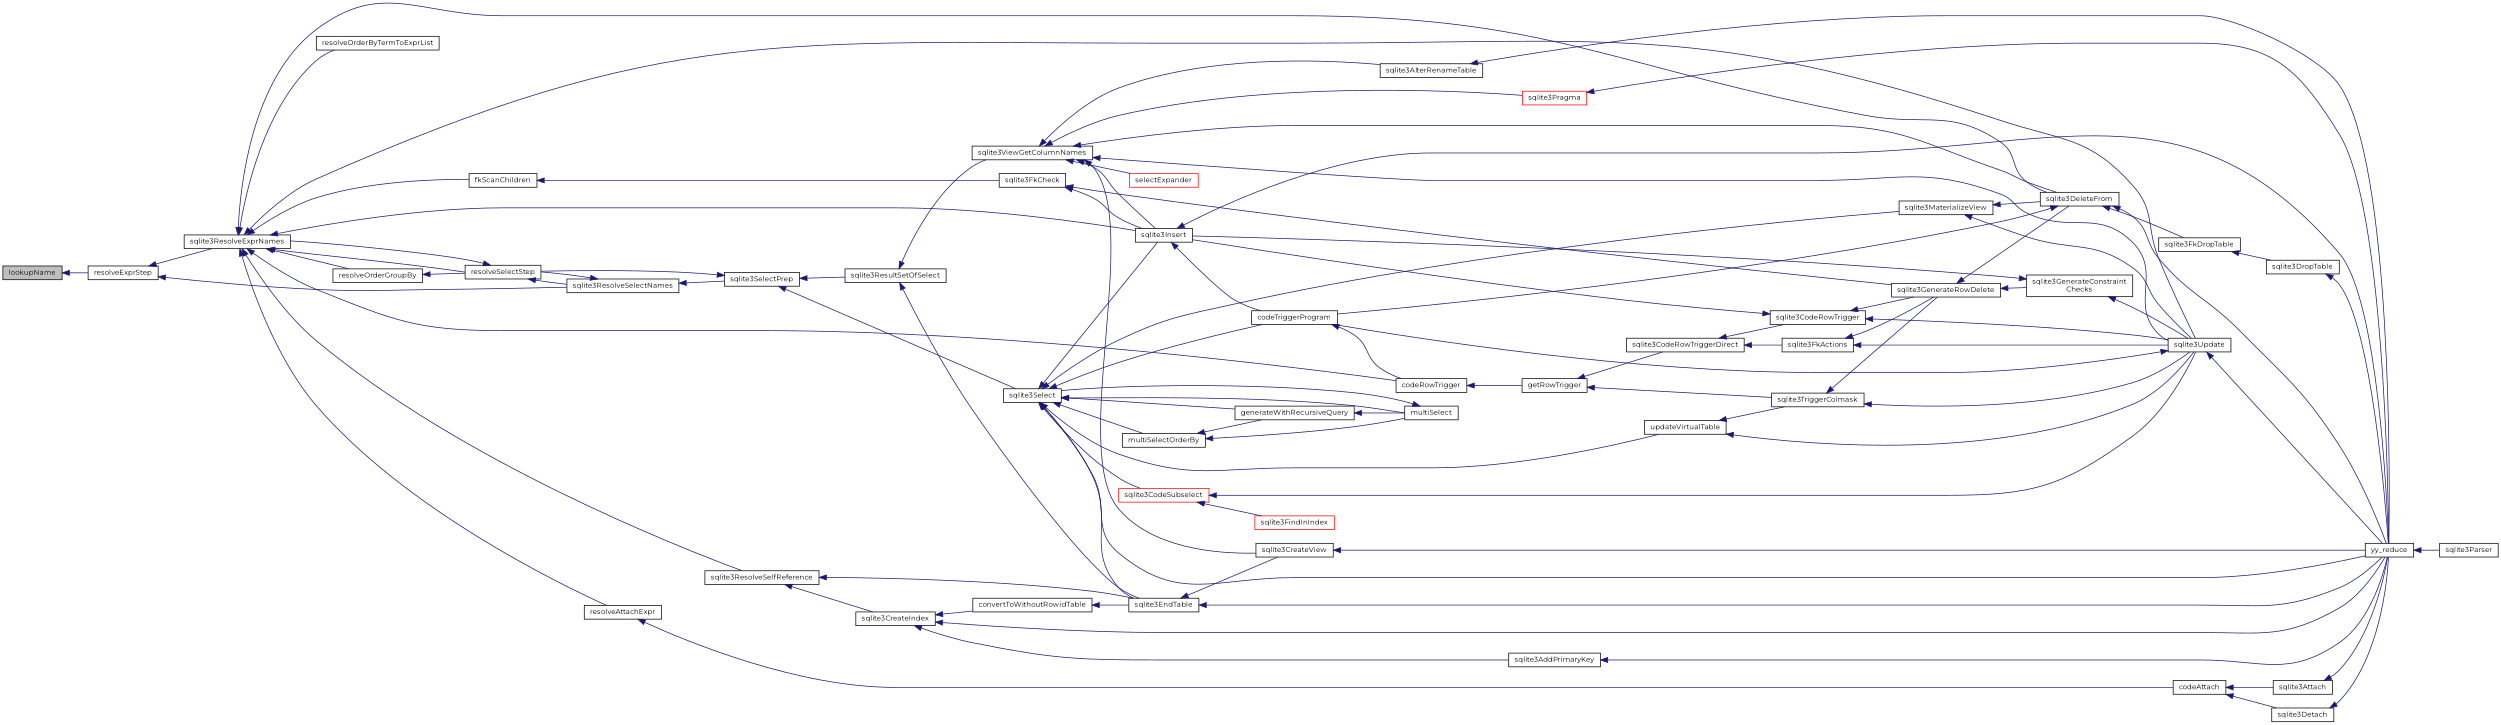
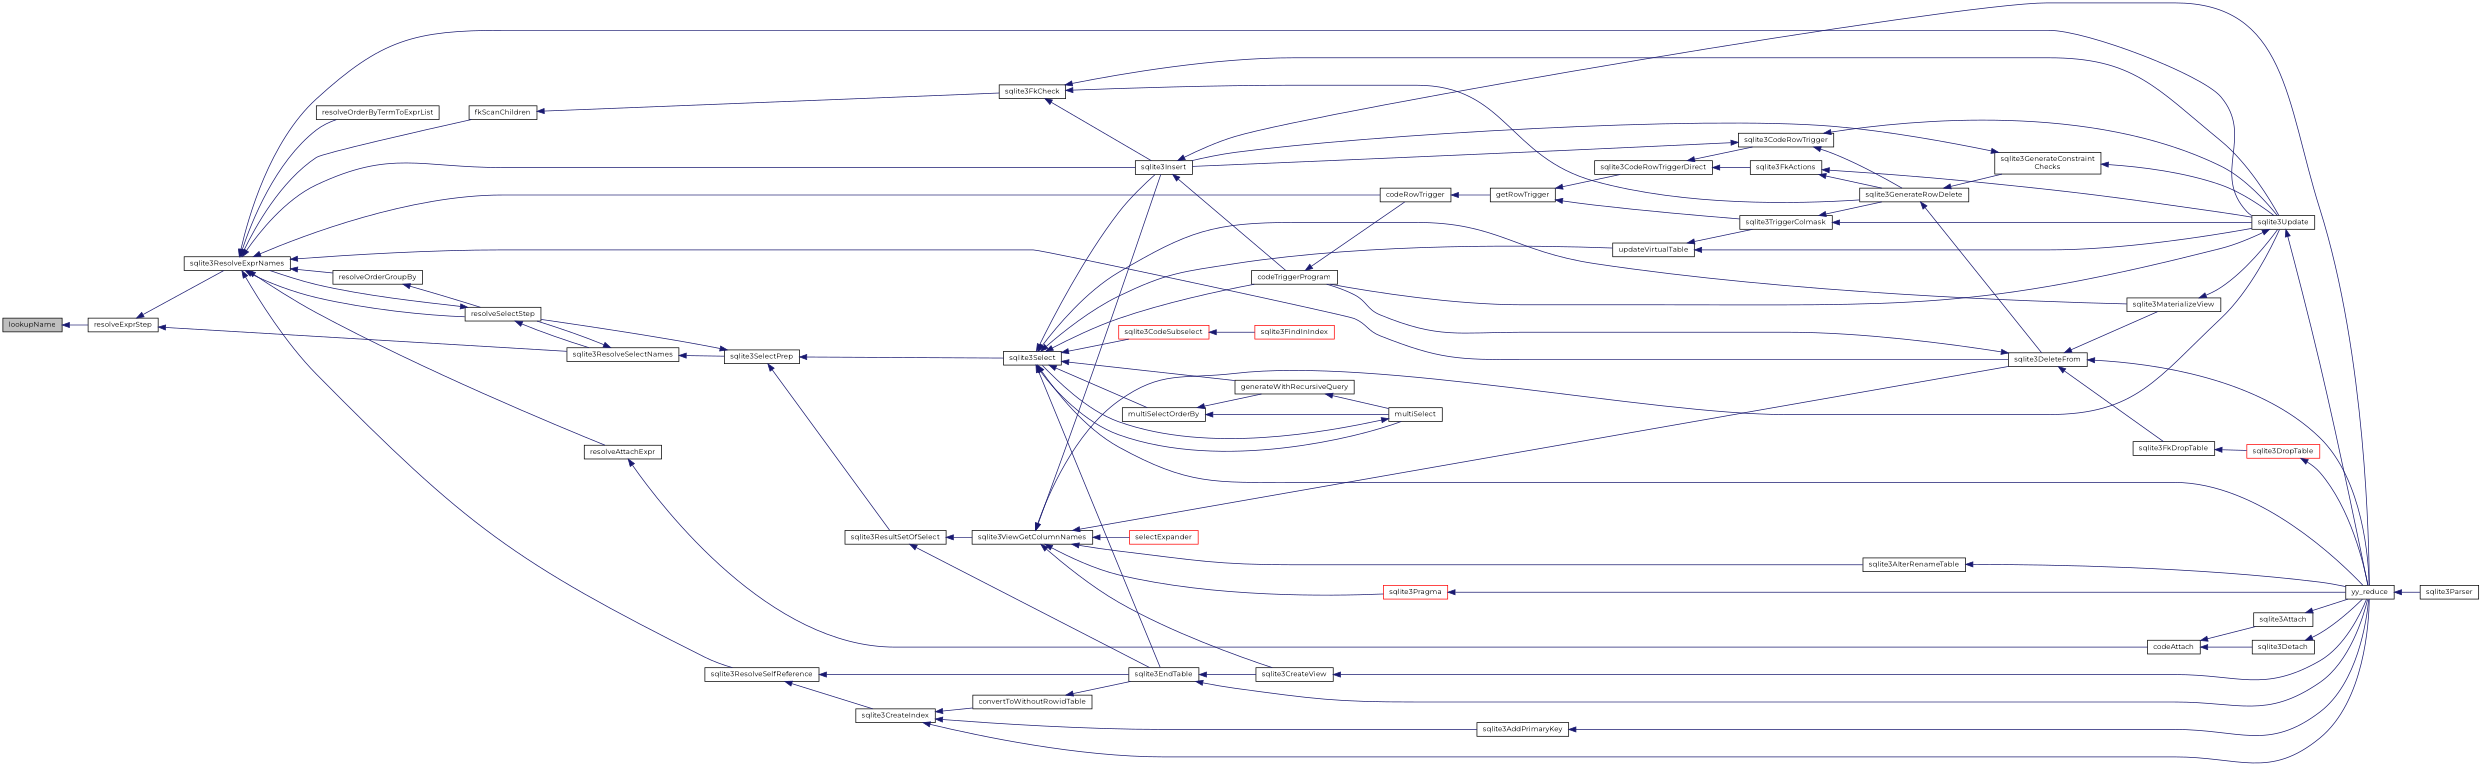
(2020, 203) -> (2114, 331)
(2303, 267) -> (2283, 451)
(1735, 495) -> (1706, 58)
